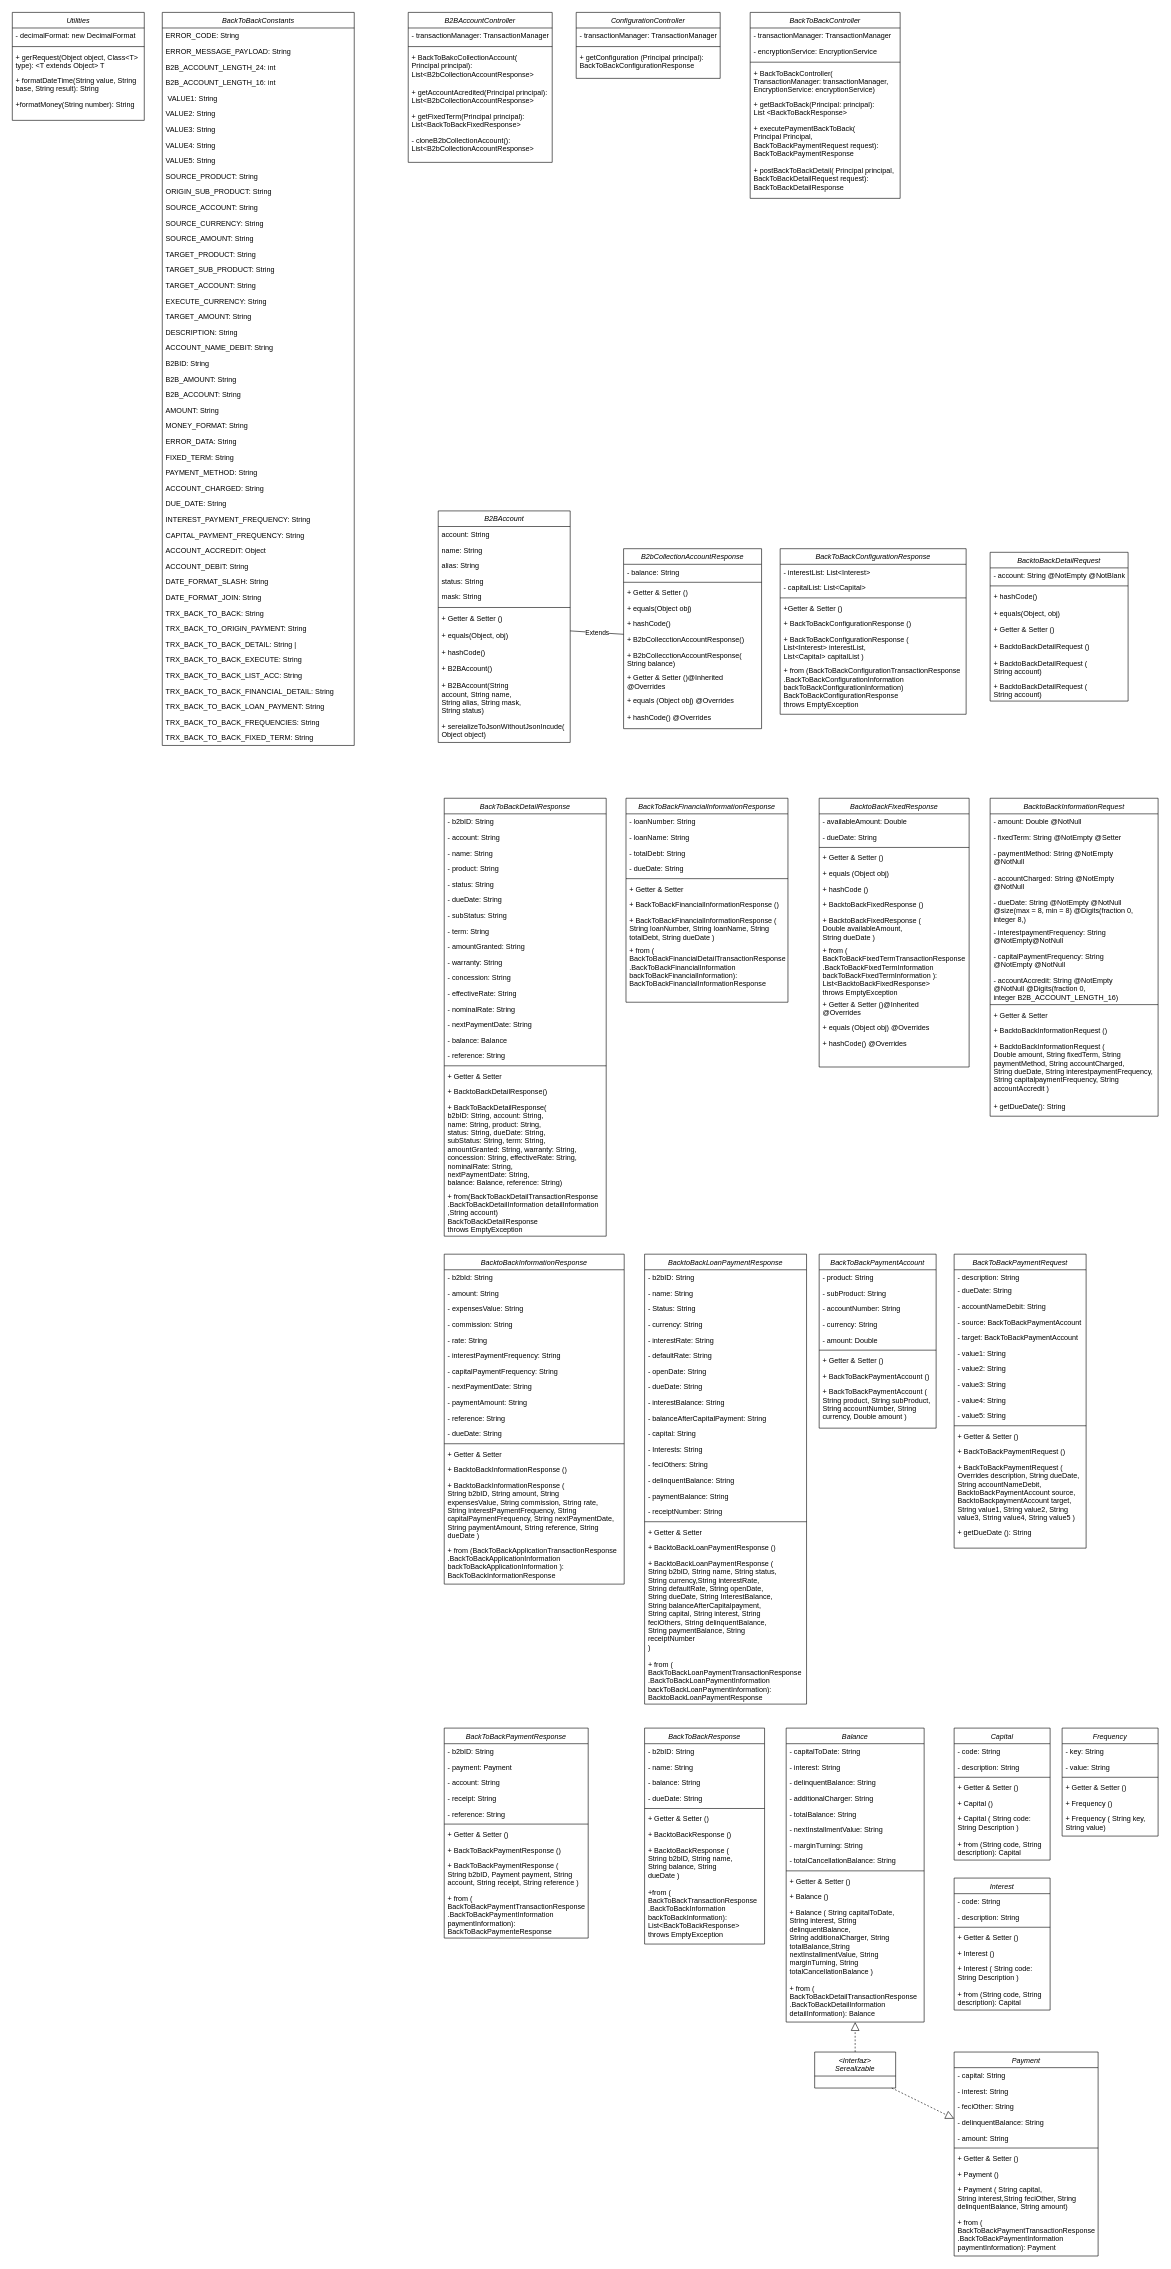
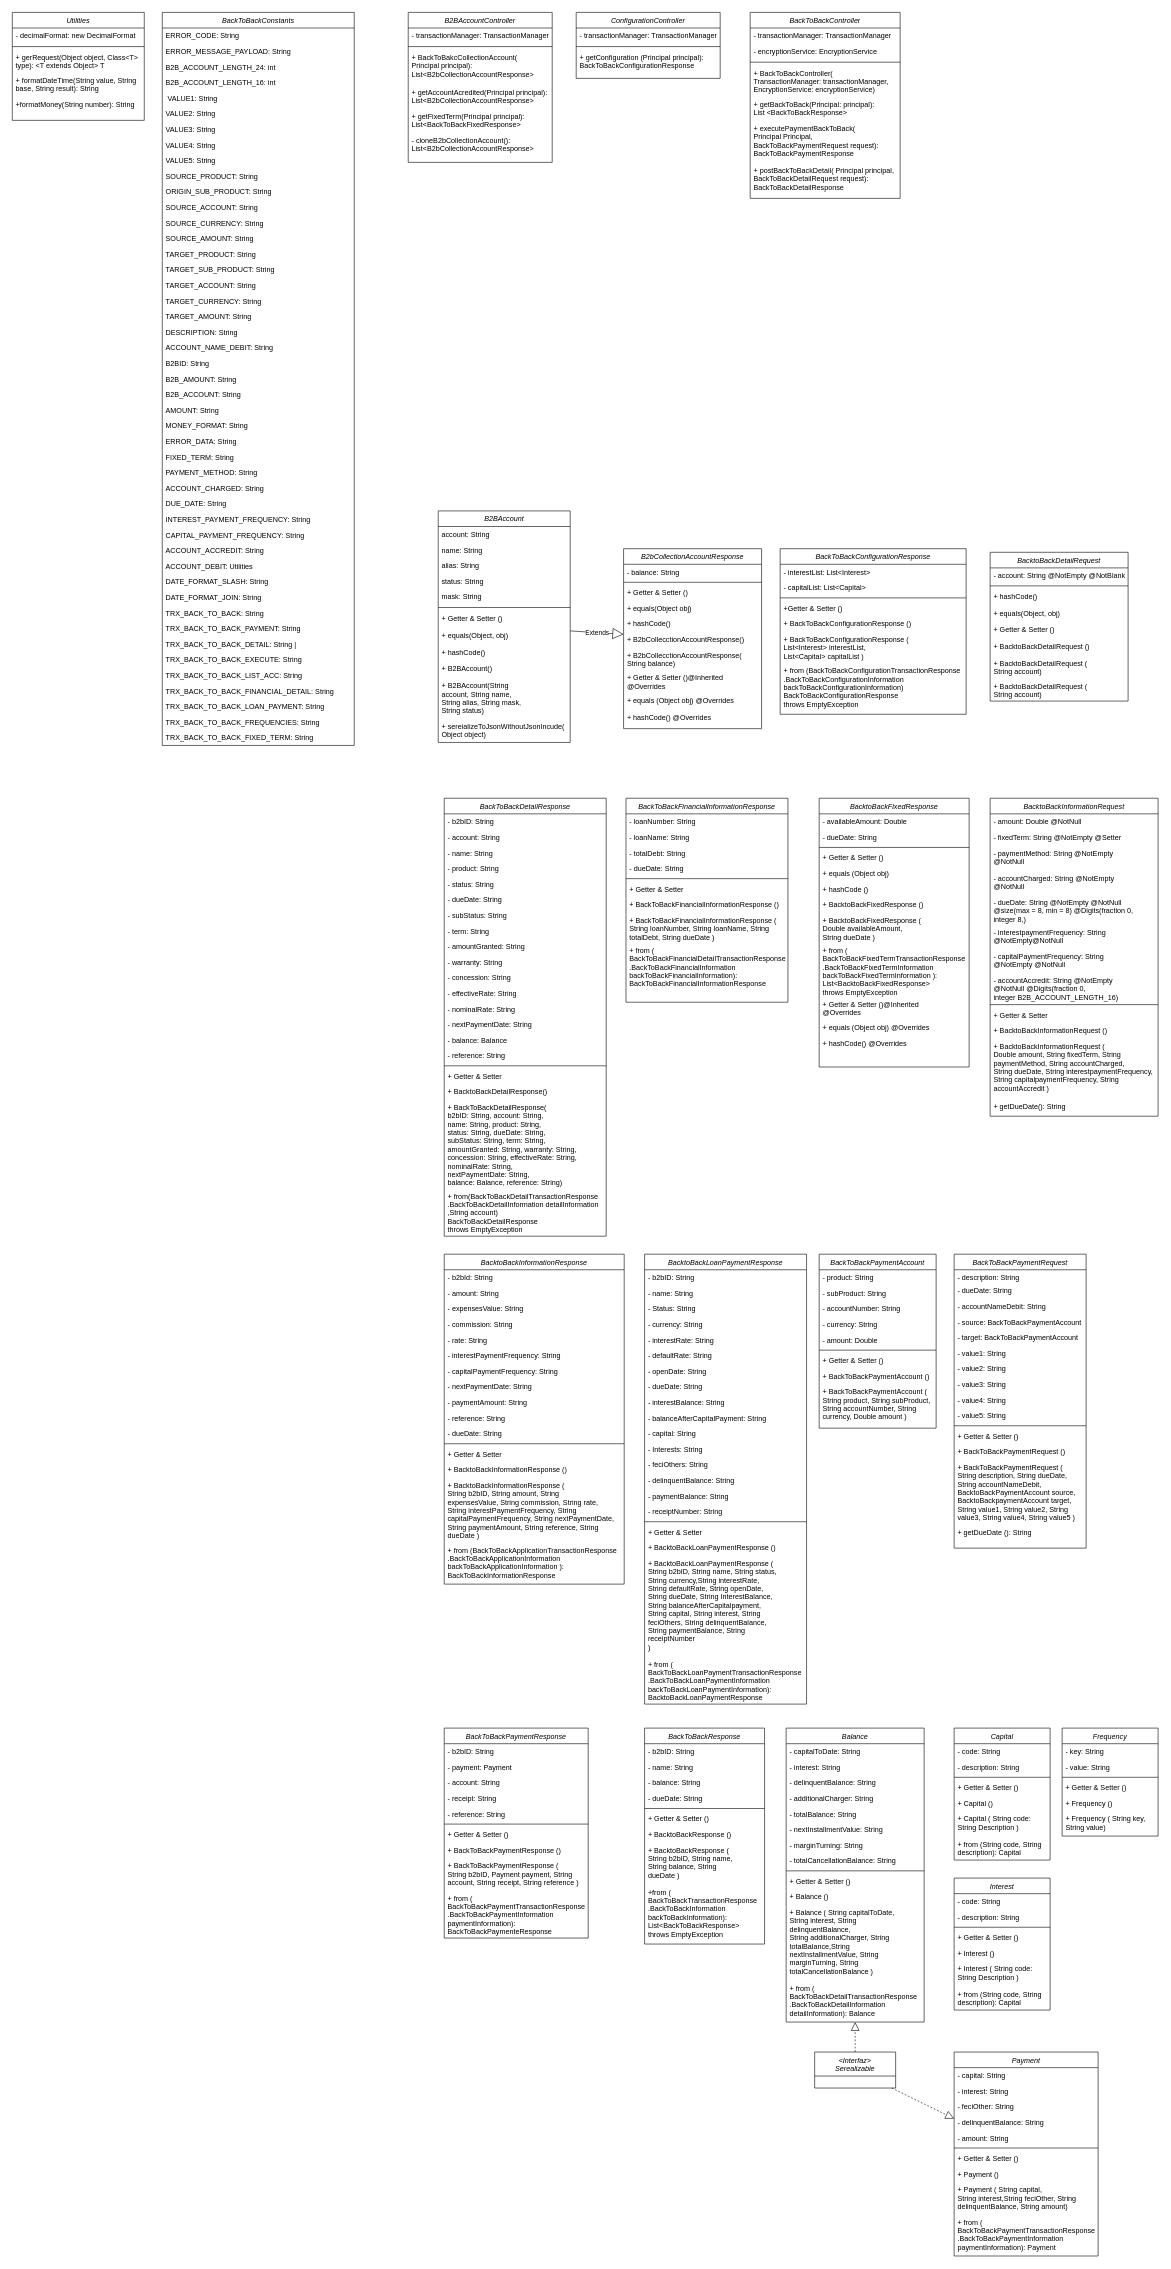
(212, 301) -> (210, 301)
(213, 551) -> (212, 551)
(206, 566) -> (209, 566)
(232, 629) -> (228, 629)
(615, 634) -> (611, 633)
(1013, 1468) -> (1013, 1468)
